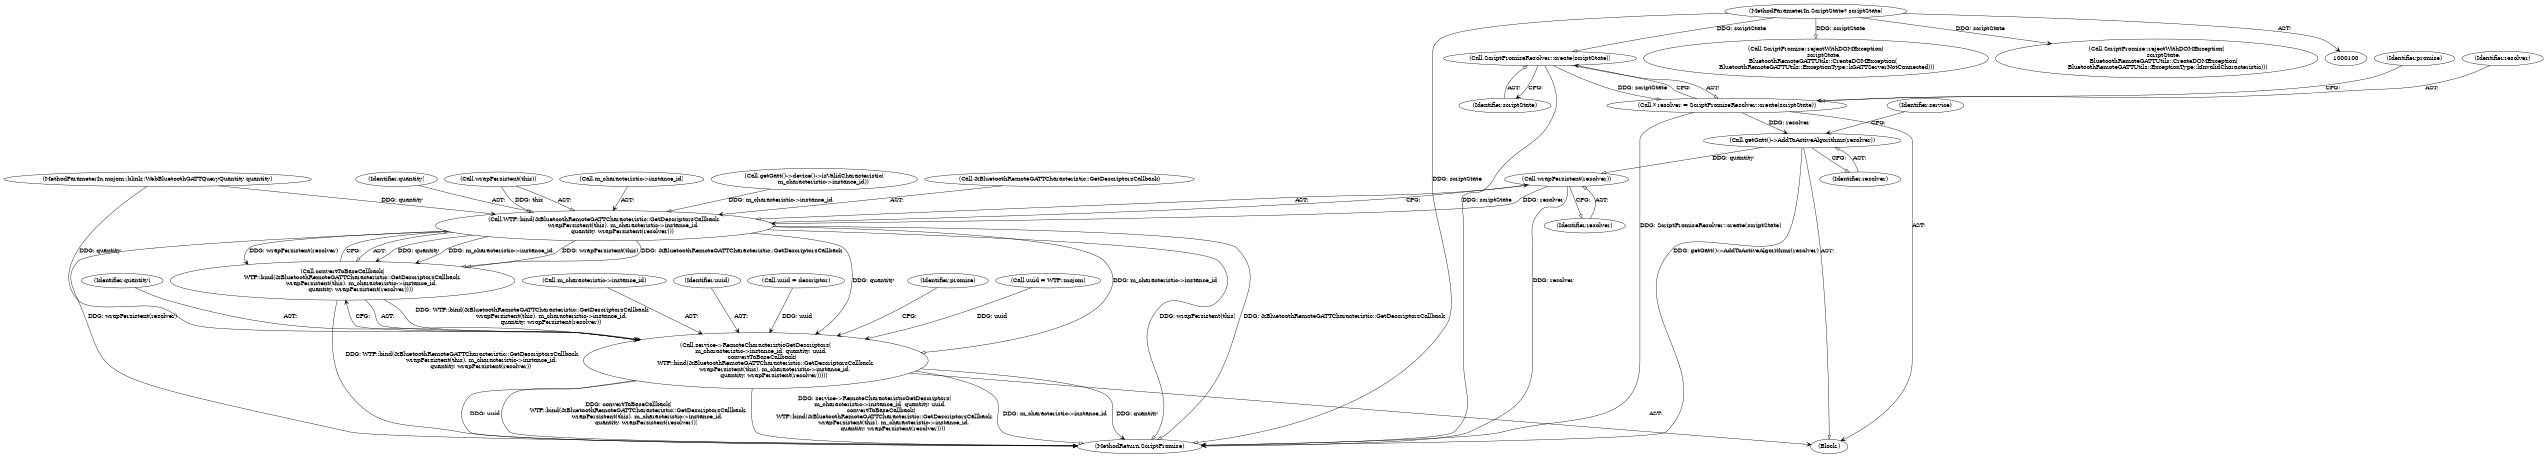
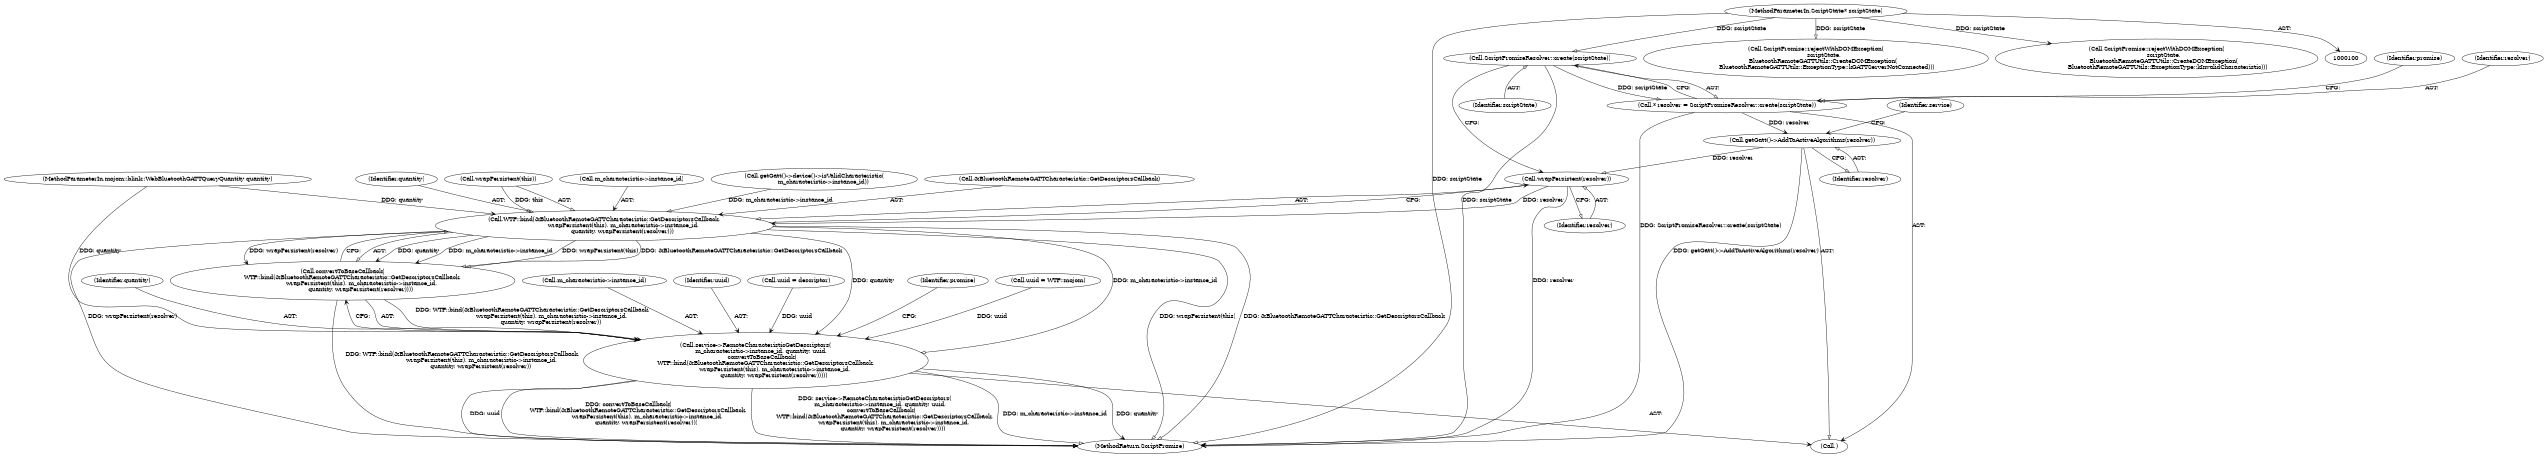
(1530, 82) -> (1462, 122)
(1733, 158) -> (1733, 158)
(1829, 447) -> (1829, 447)
